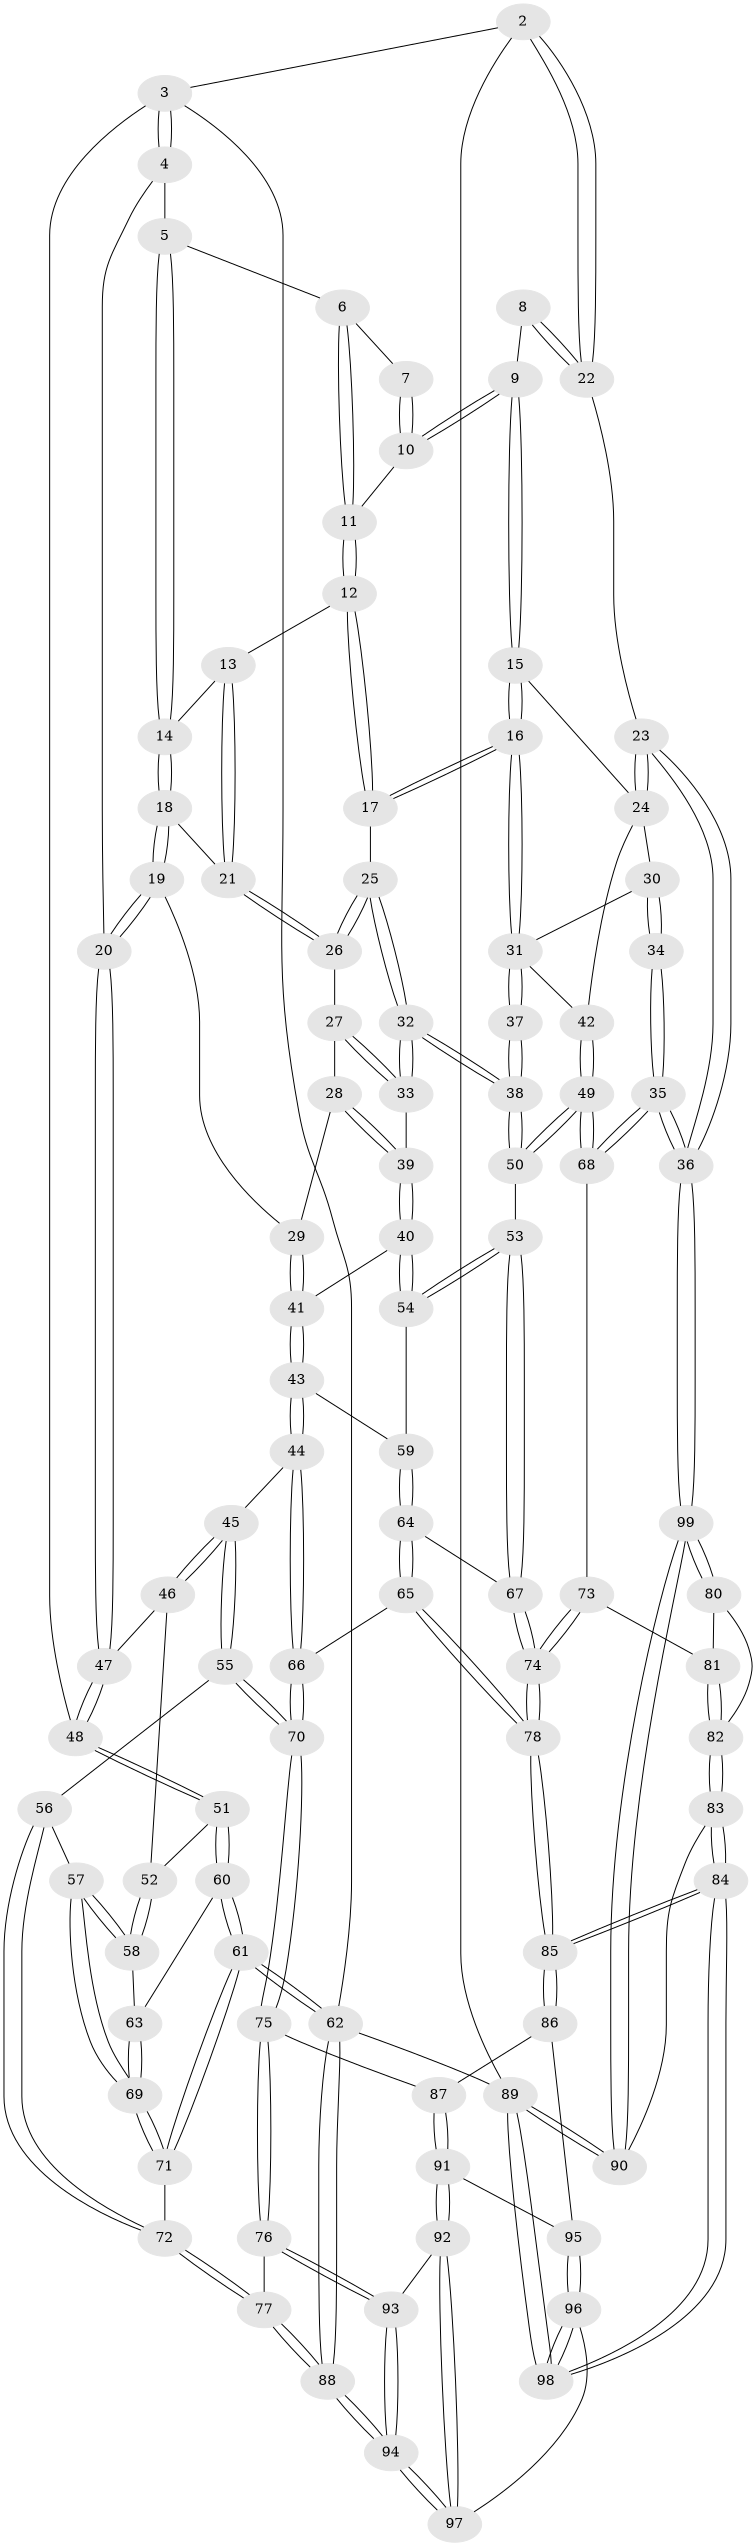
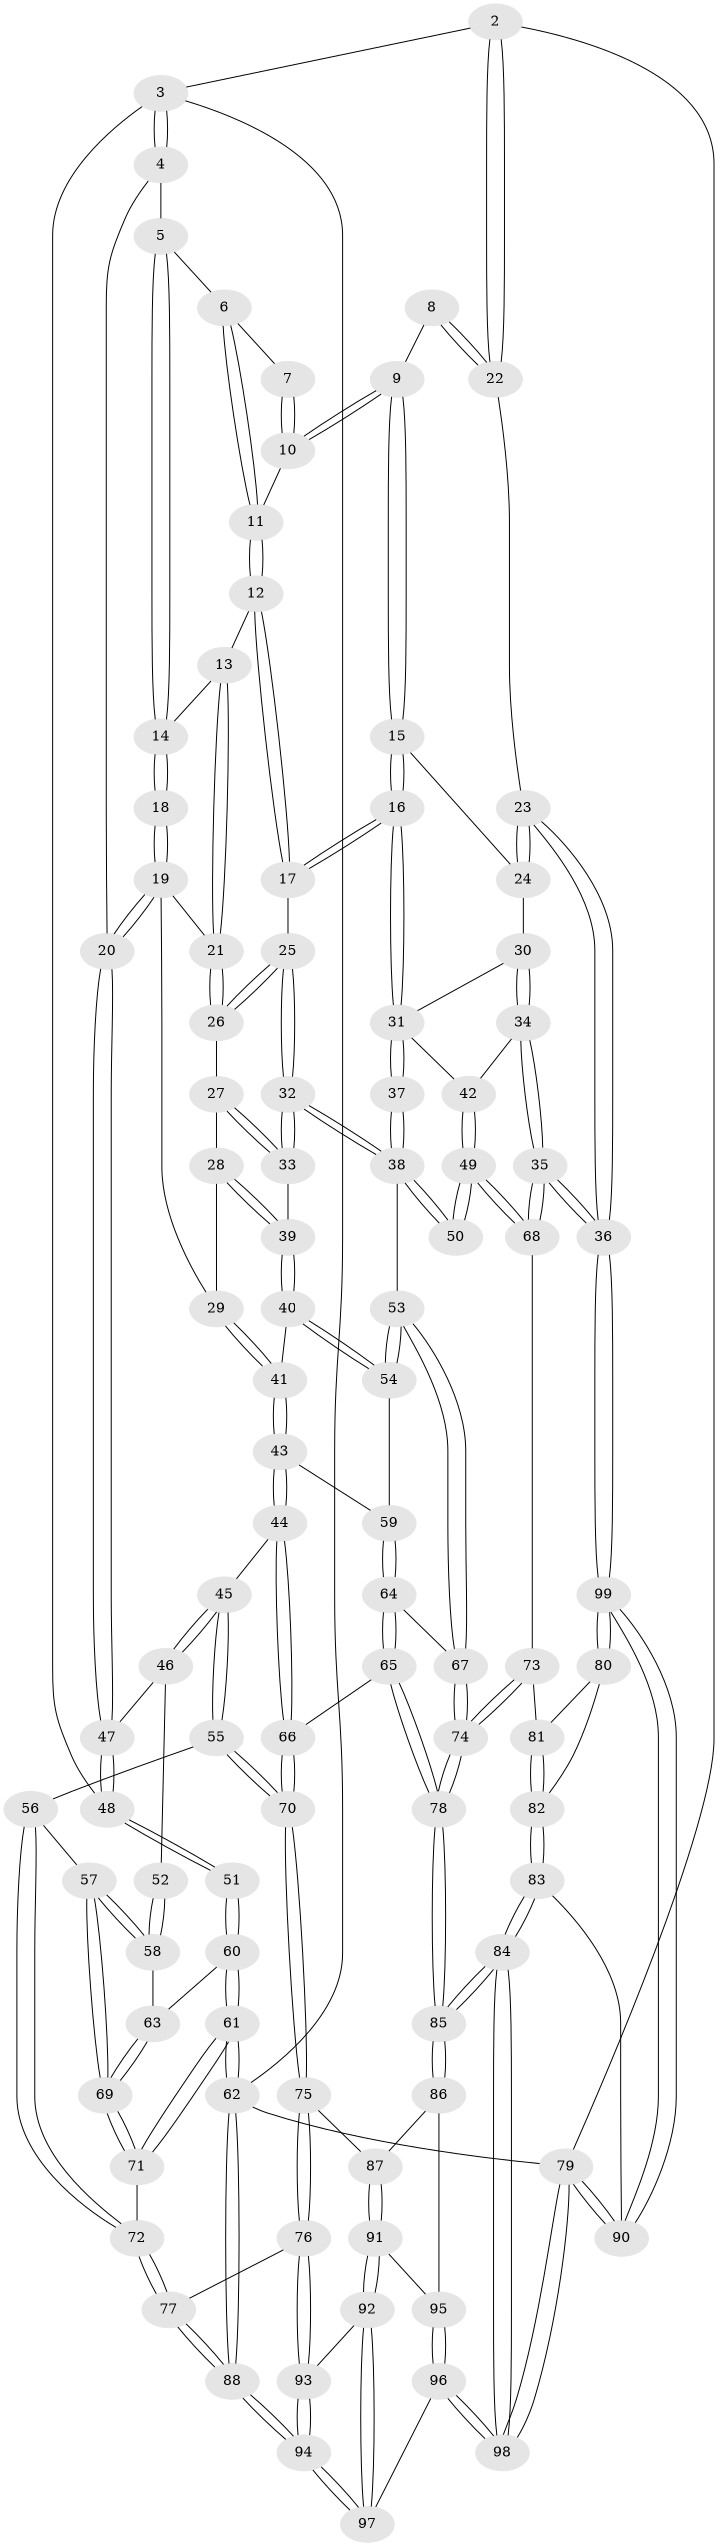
(197, 844) -> (189, 916)
(603, 913) -> (496, 1059)
(515, 1202) -> (397, 1237)
(186, 1845) -> none
(510, 2095) -> (566, 2167)
